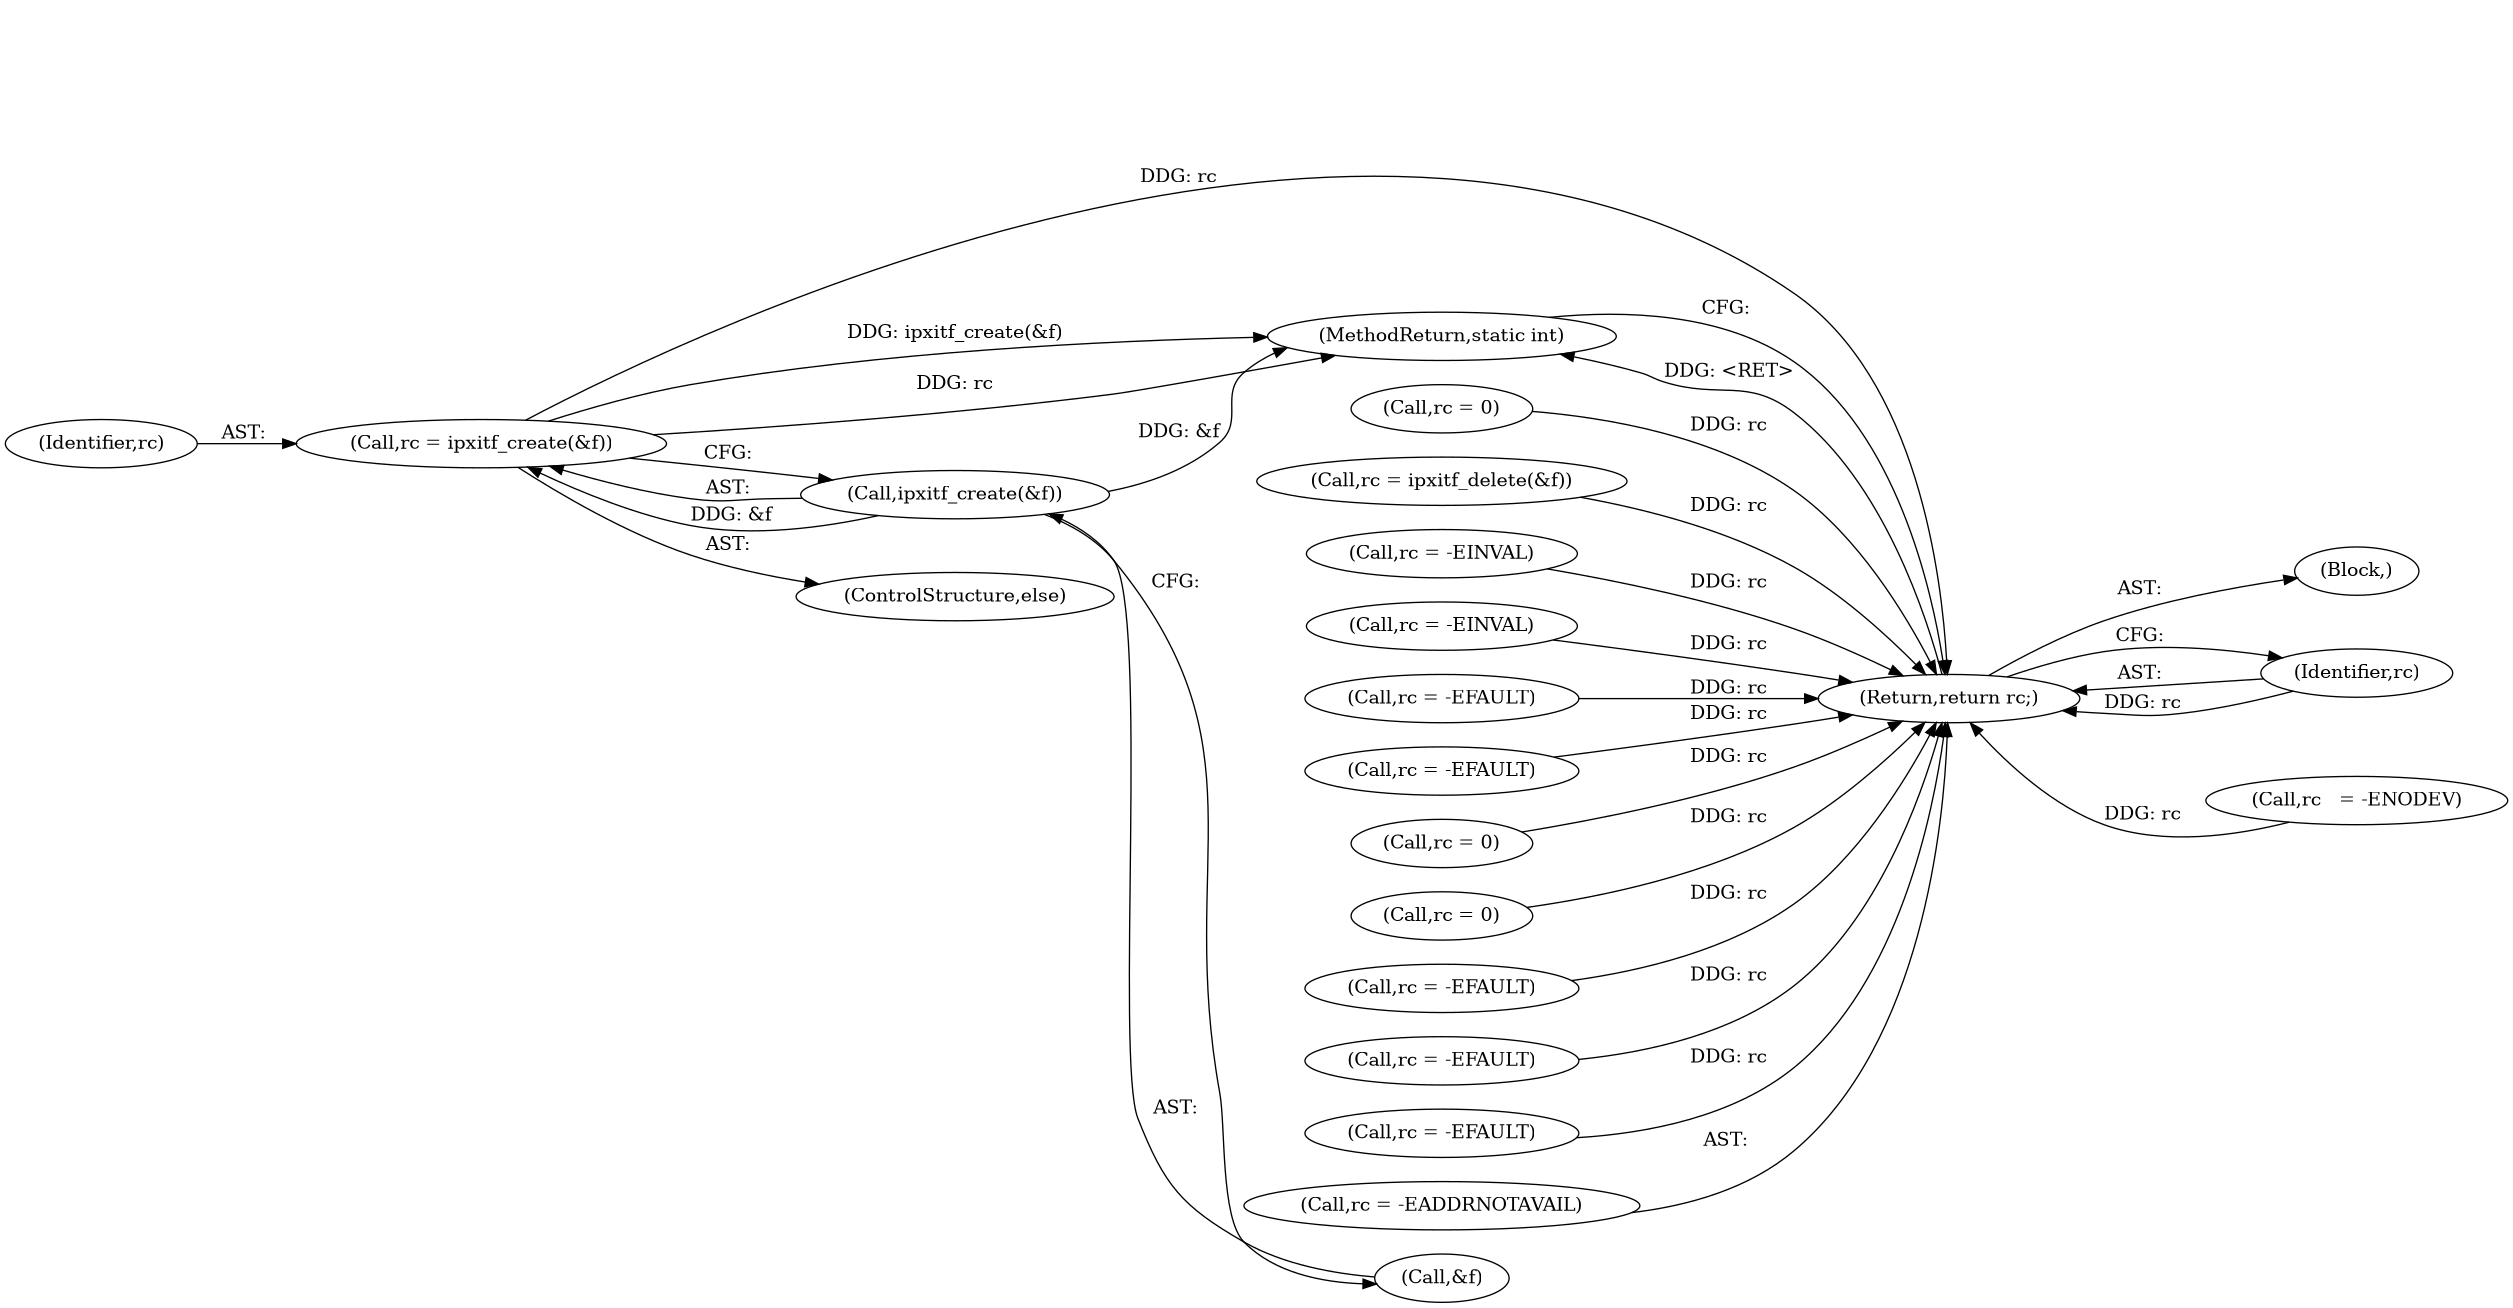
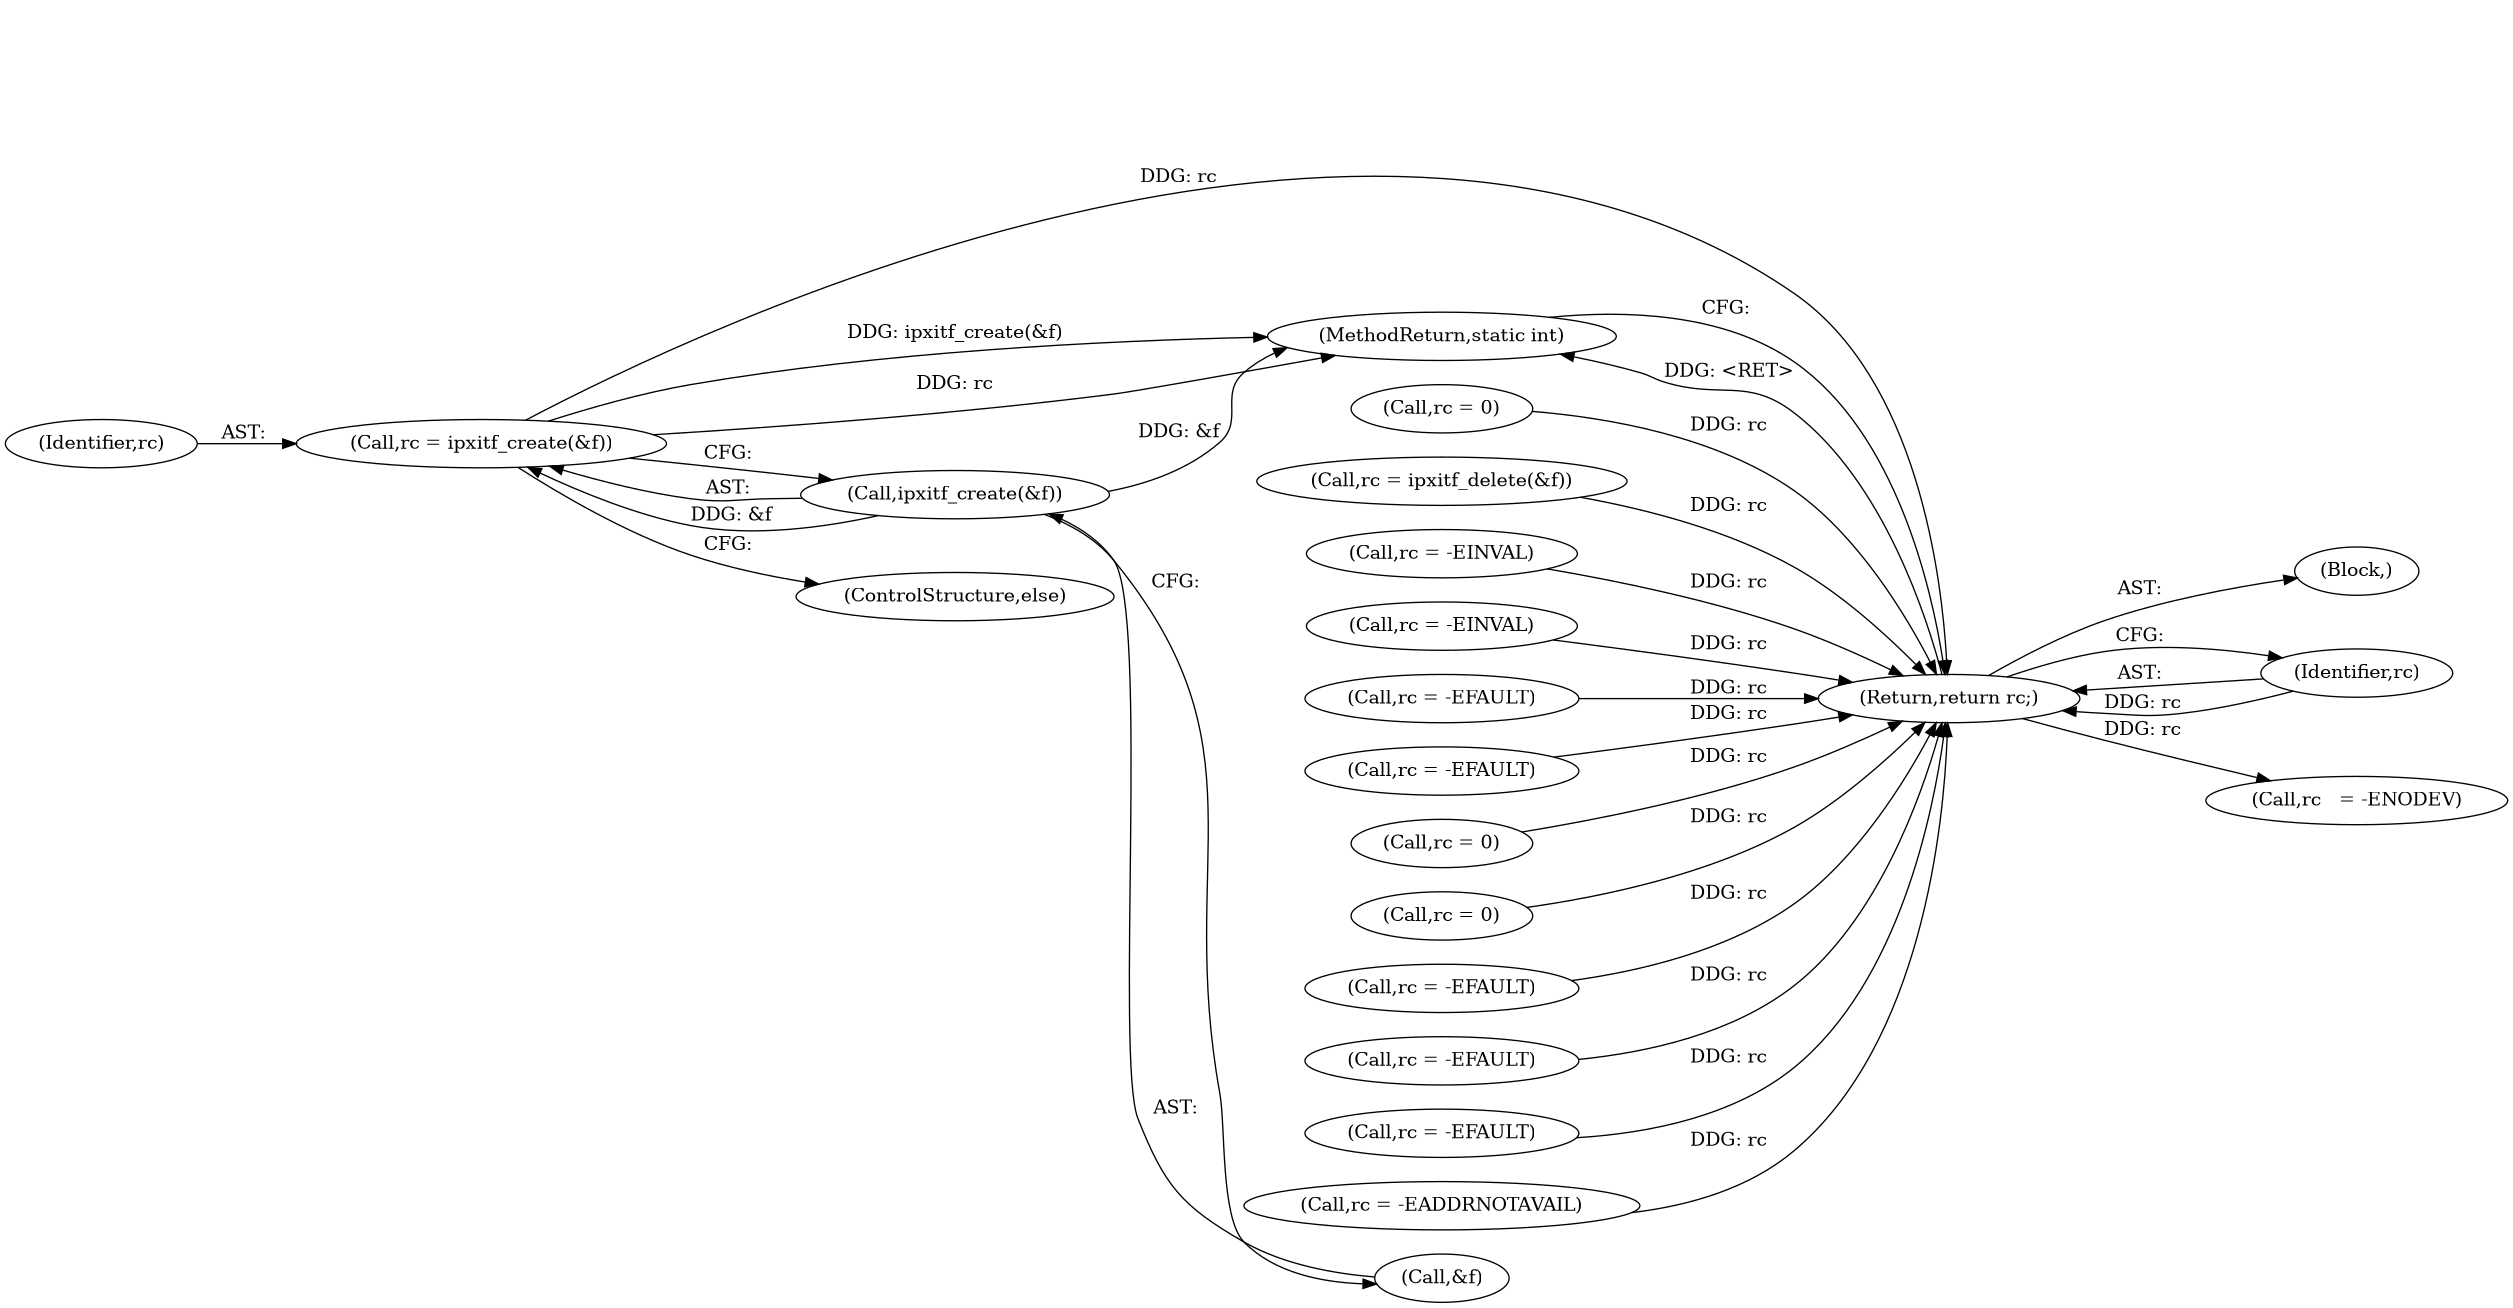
(731, 545) -> (731, 545)
(2119, 829) -> (2139, 749)
(1729, 1141) -> (1729, 1141)
